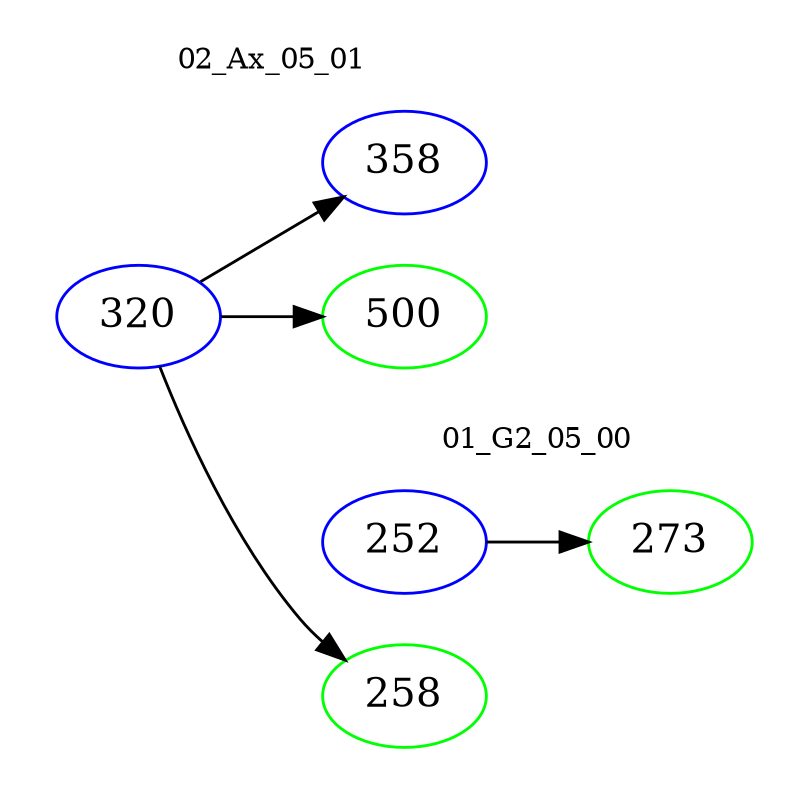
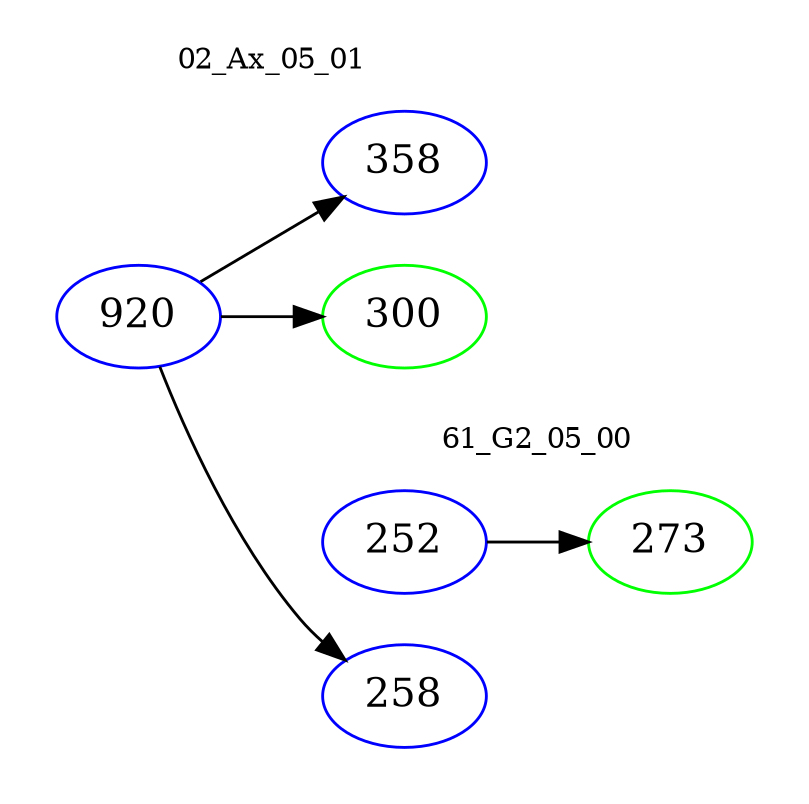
(139, 317) -> (139, 317)
(404, 317) -> (404, 317)
(537, 441) -> (537, 441)
(404, 696) -> (404, 696)
